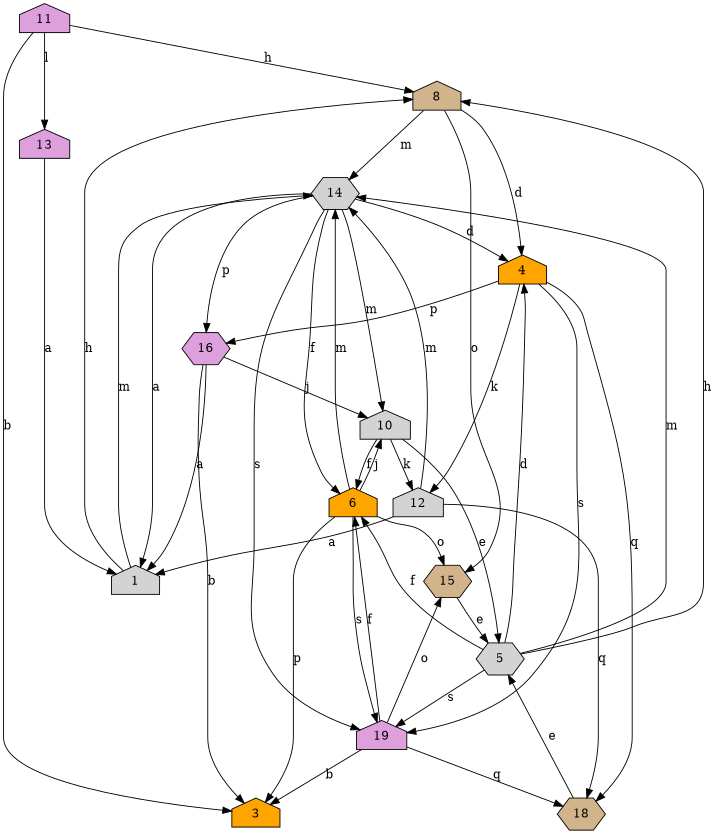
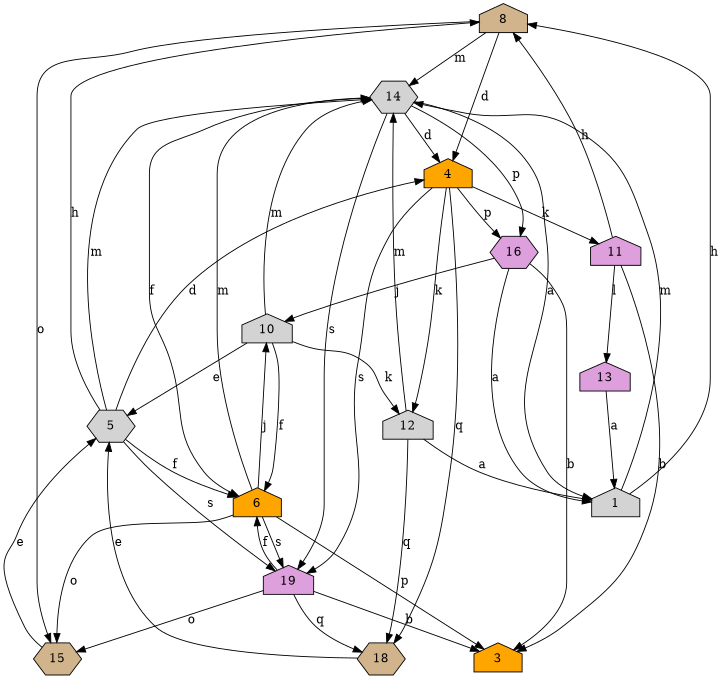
none -> (531, 213)
(365, 305) -> (277, 187)
